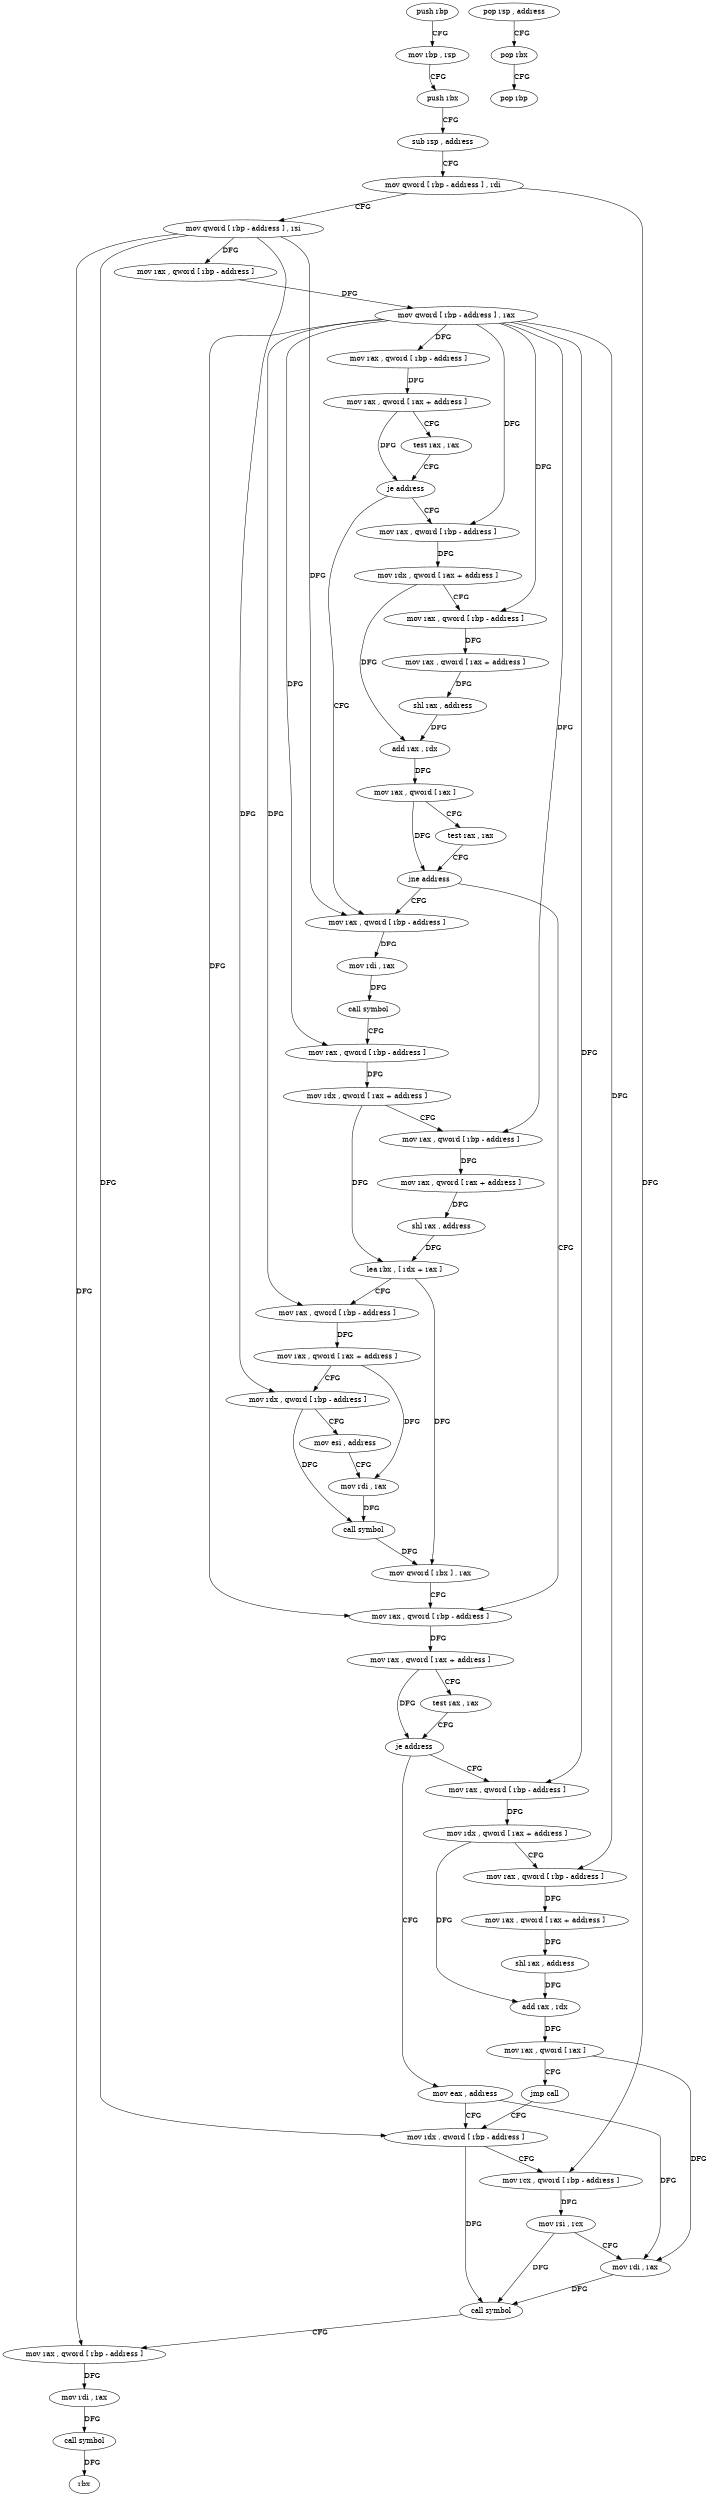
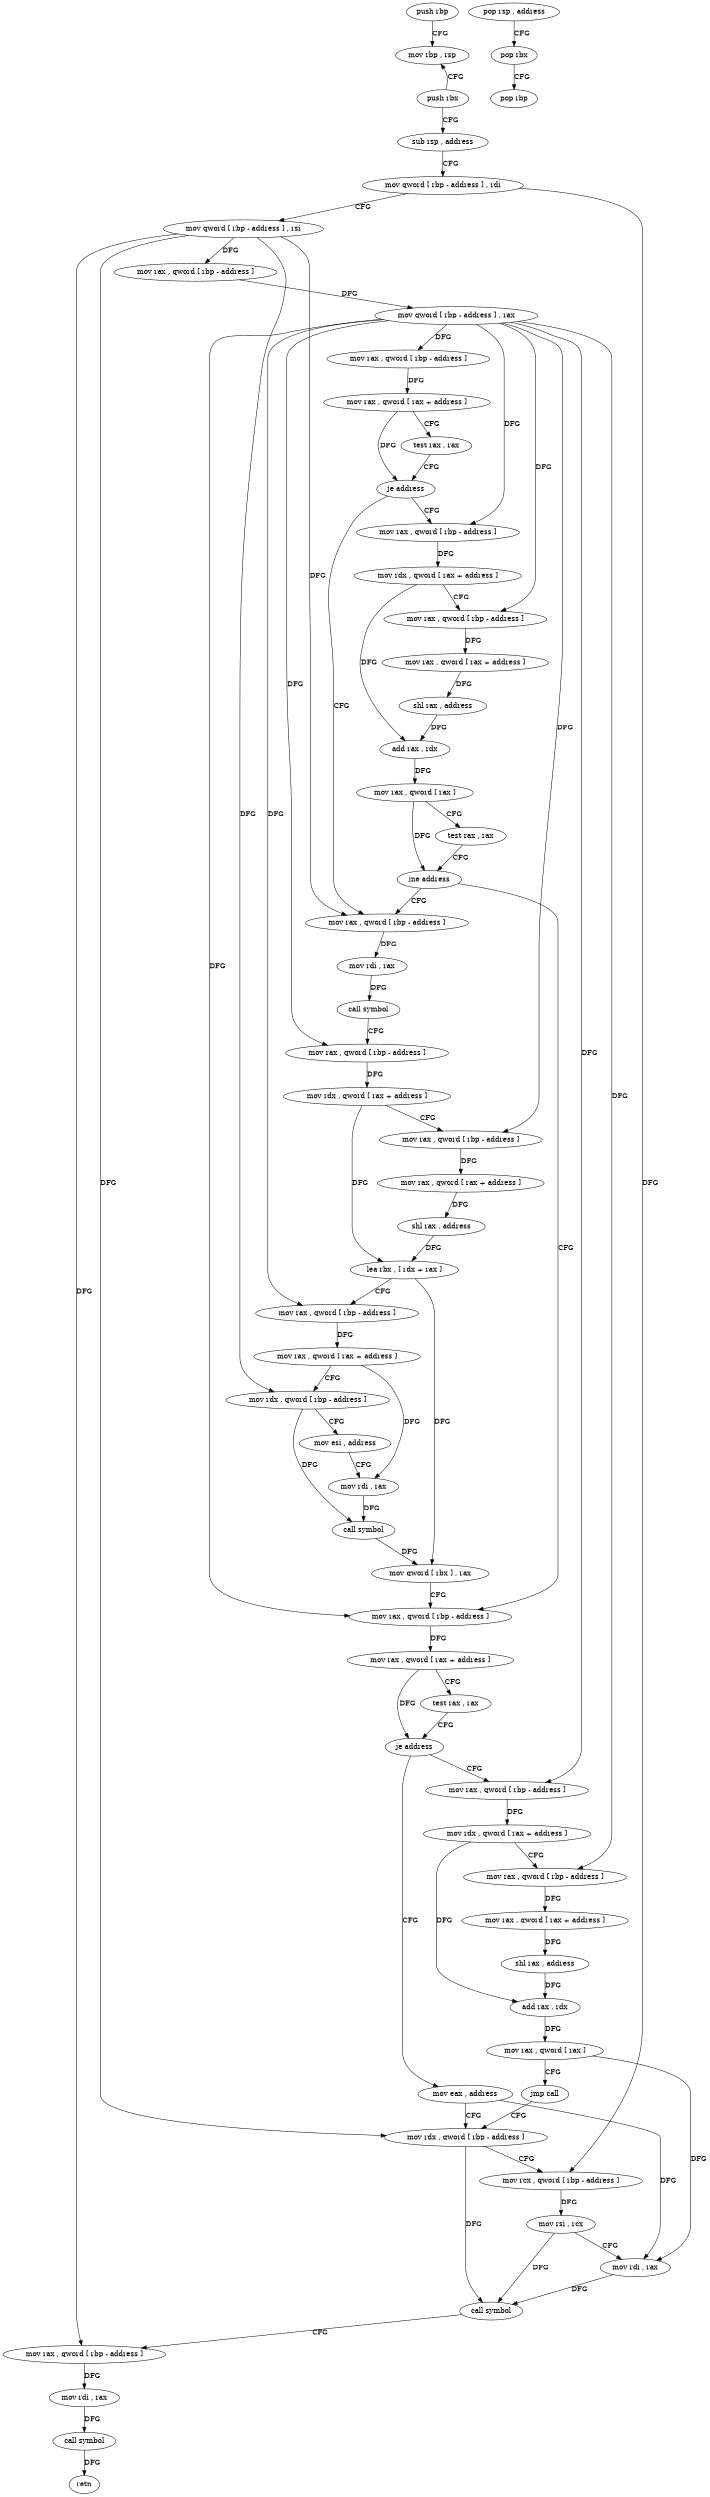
(429, 75) -> (447, 79)
(84, 2485) -> (84, 2485)
